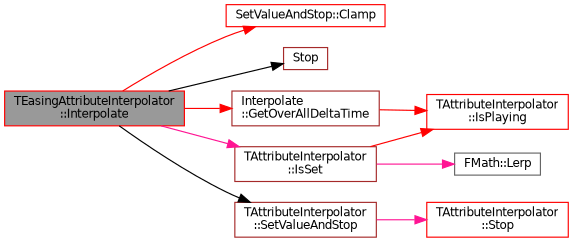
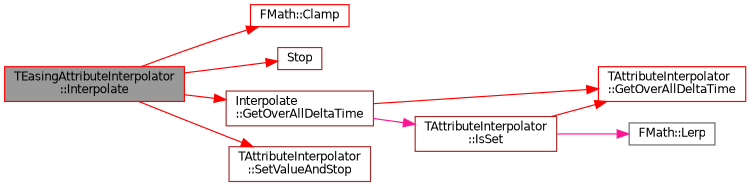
(306, 16) -> (300, 16)
(220, 79) -> (225, 68)
(498, 112) -> (672, 84)
(195, 135) -> (389, 121)
(178, 165) -> (190, 122)
(498, 220) -> none
